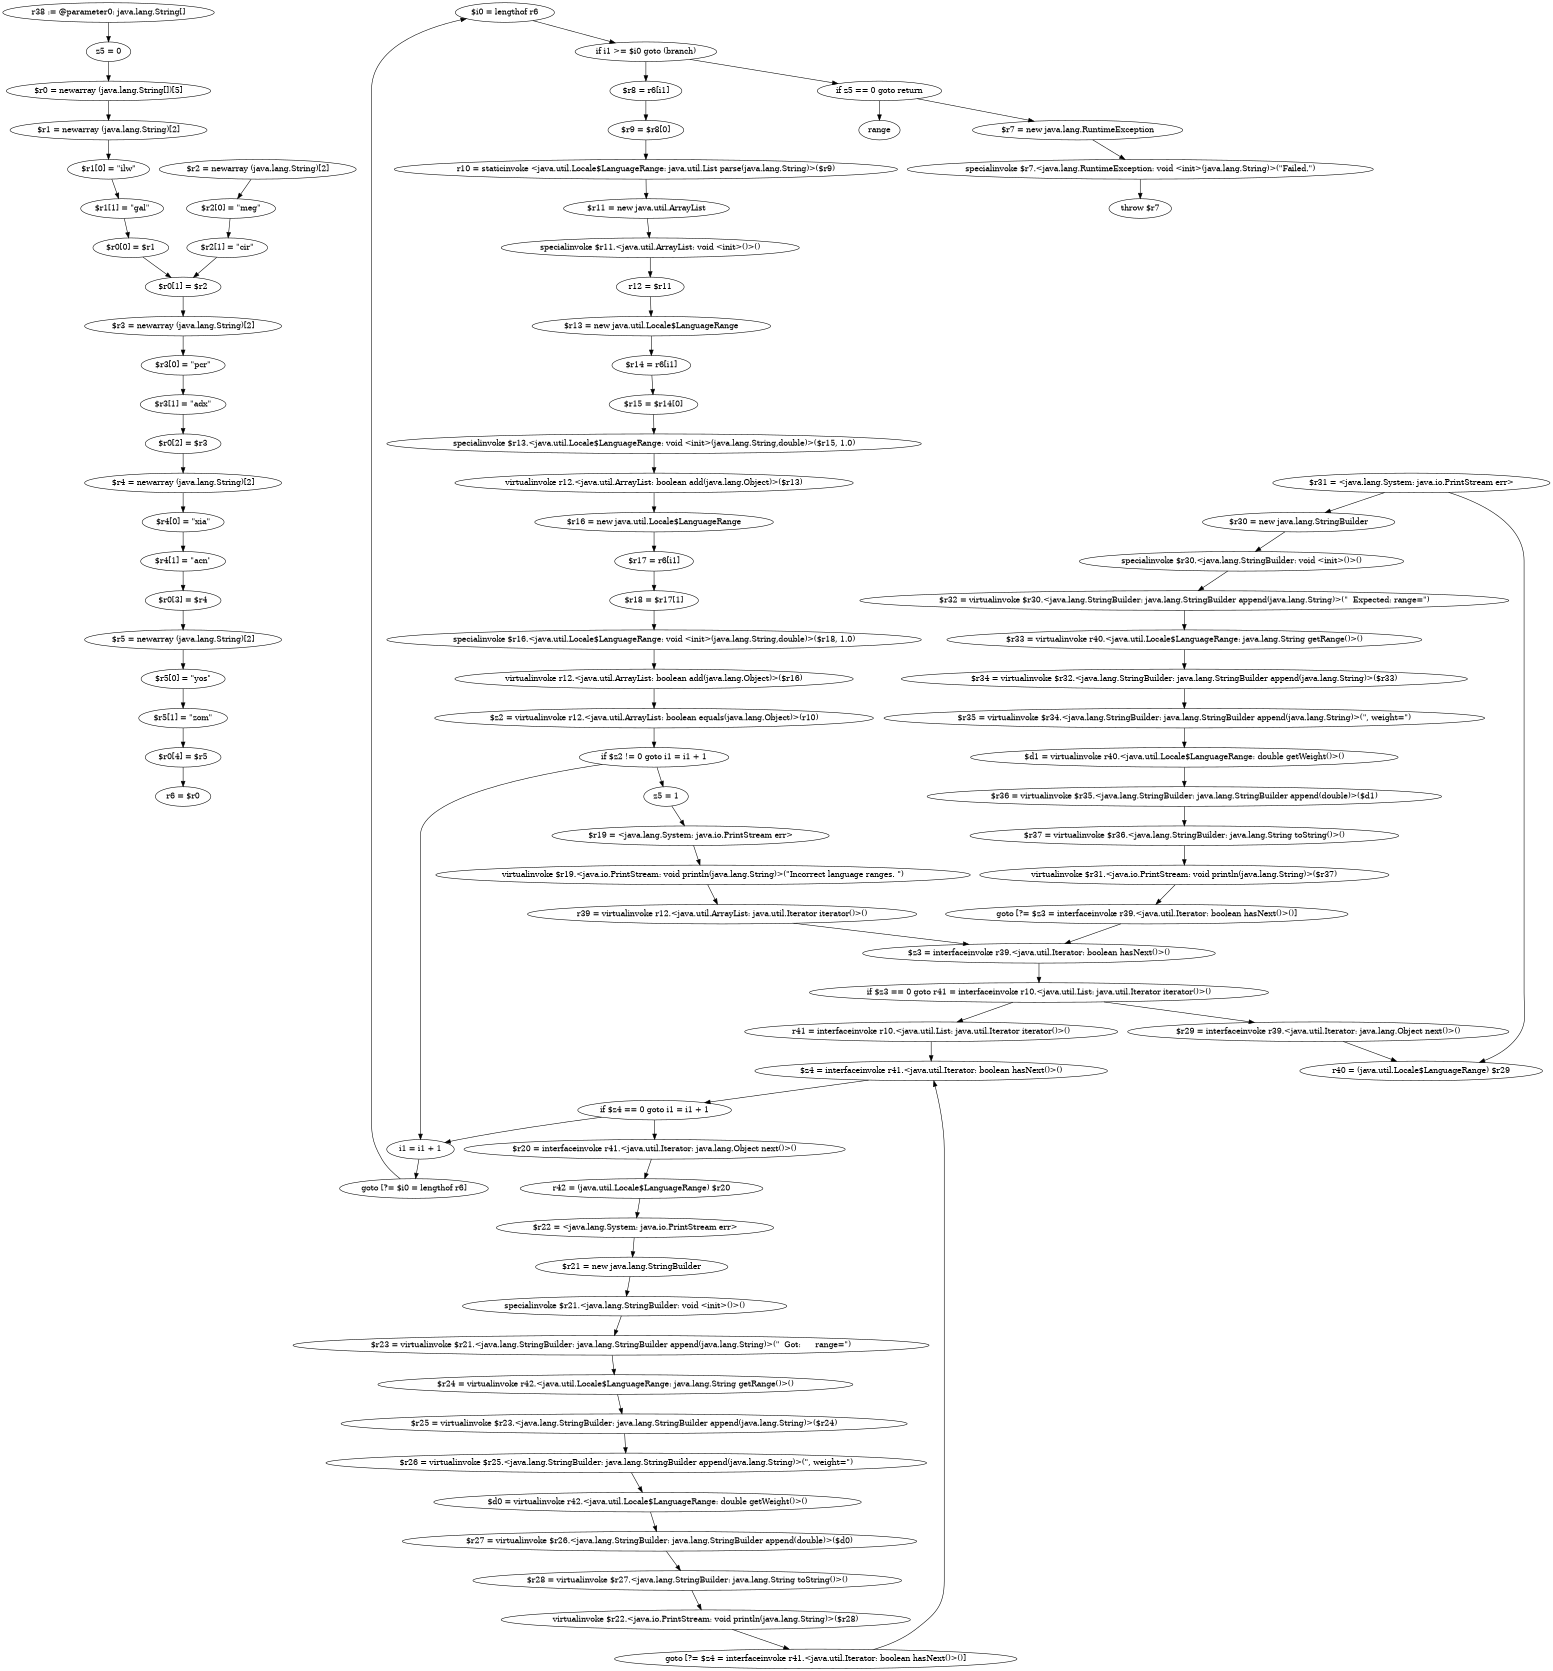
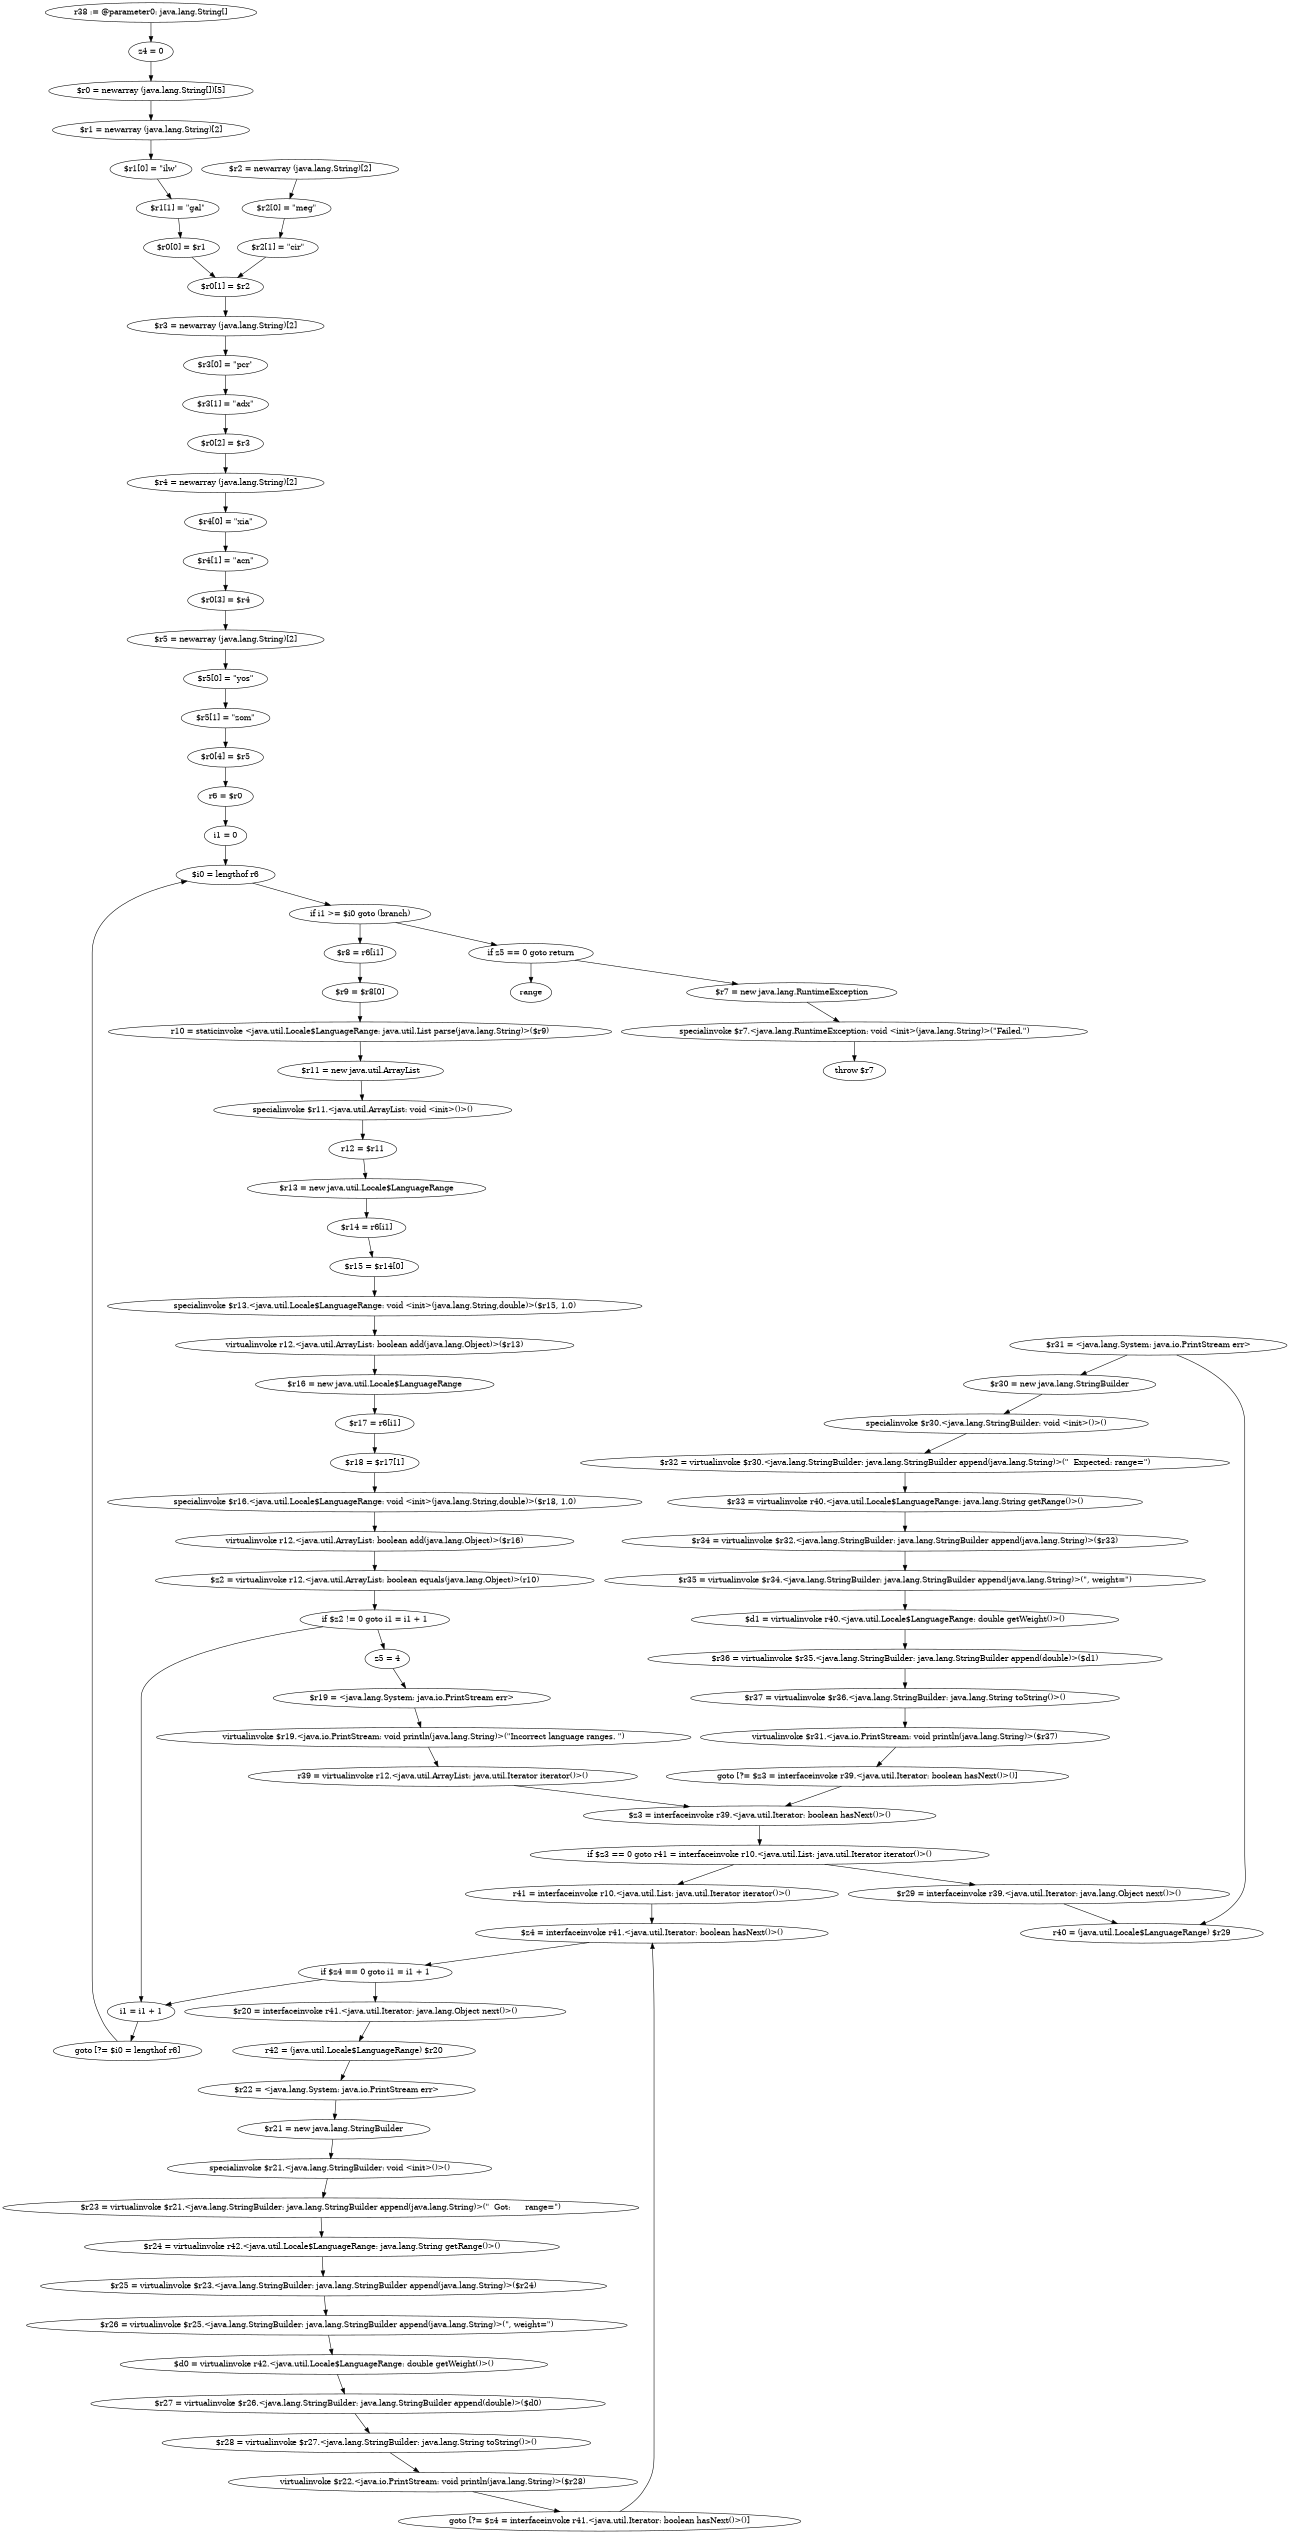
(109, 52) -> (151, 52)
(666, 797) -> (387, 1659)
none -> (226, 836)
